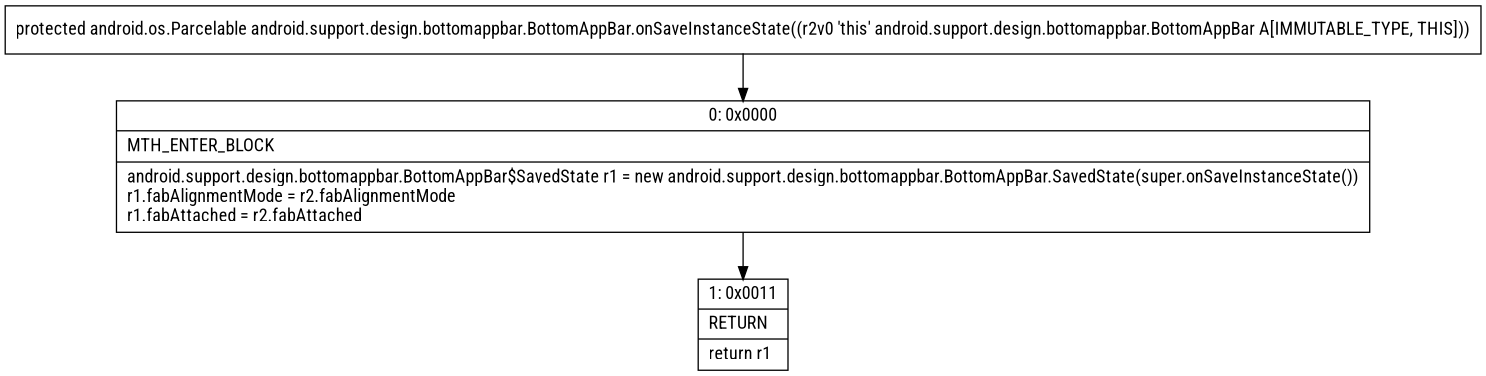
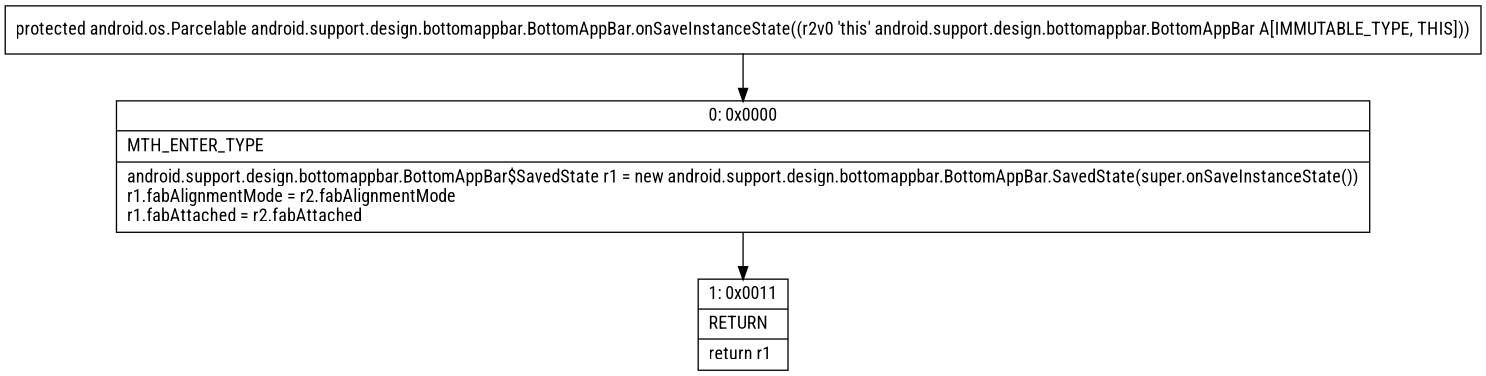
(201, 146) -> (196, 146)
